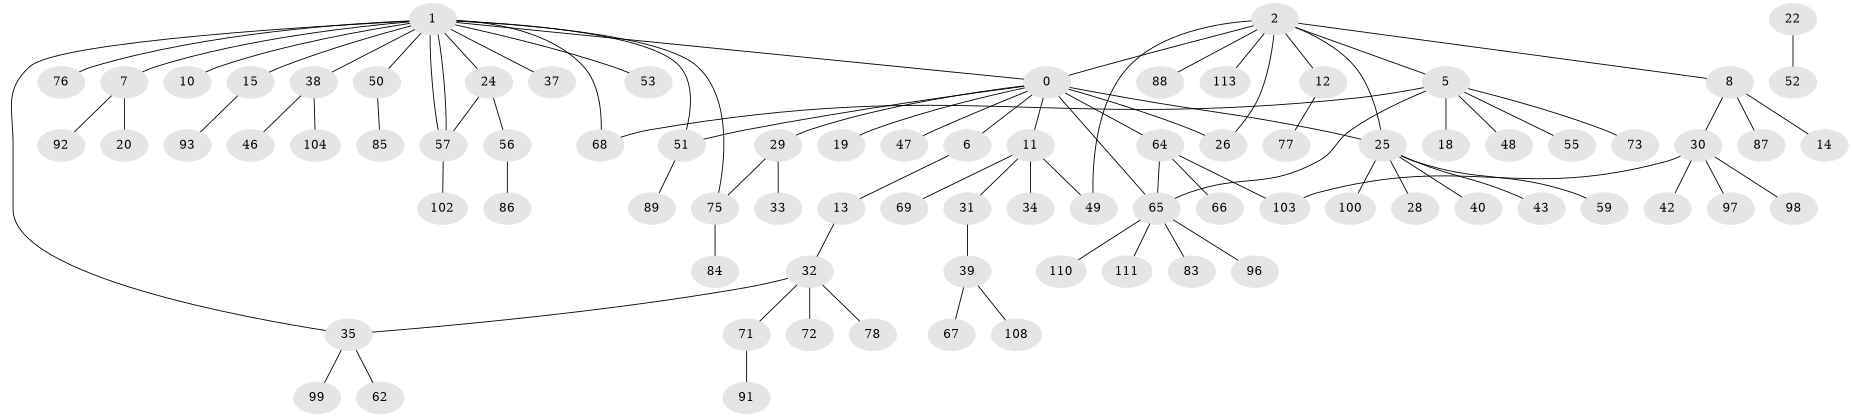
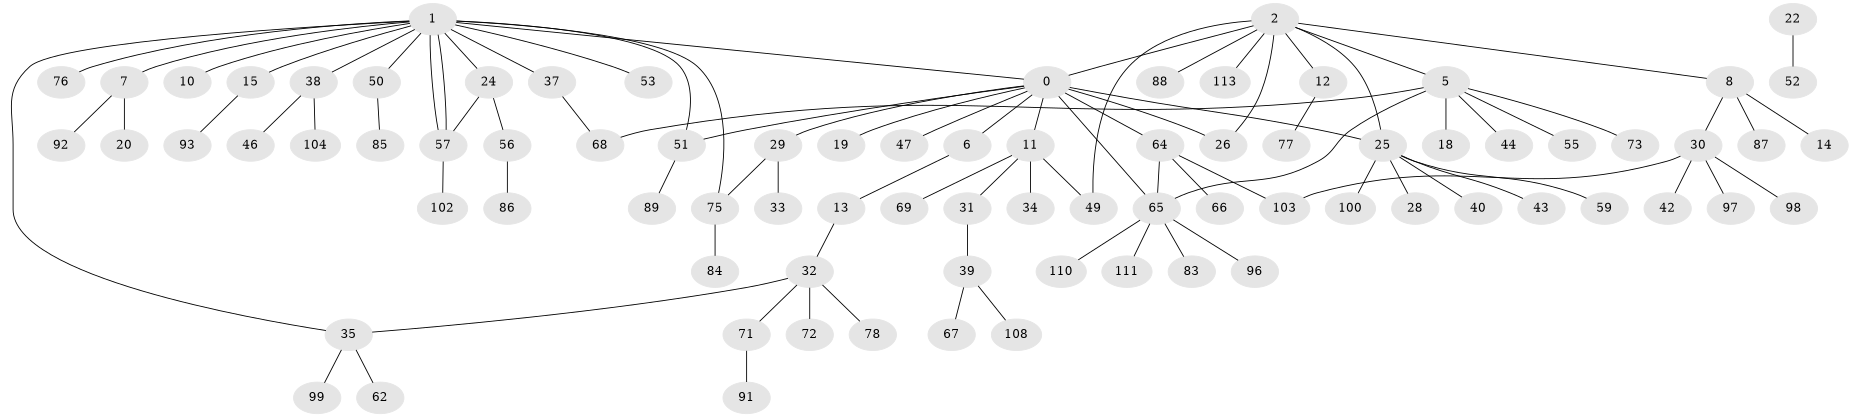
(551, 43) -> (576, 114)
(1509, 145) -> (1509, 145)
